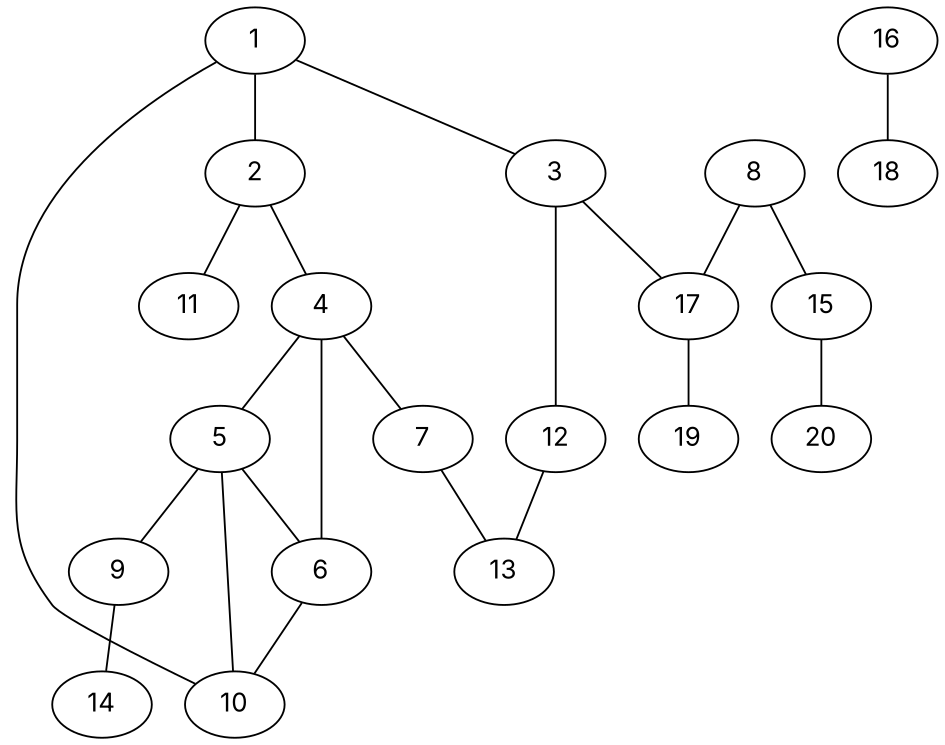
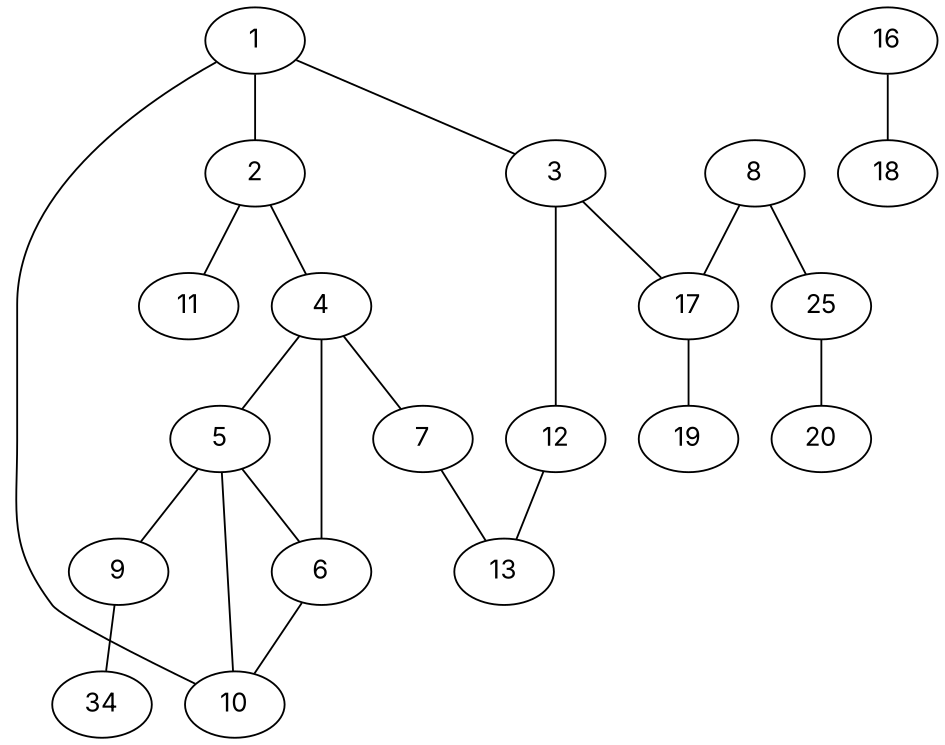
(821, 306) -> (821, 306)
(102, 705) -> (102, 705)
